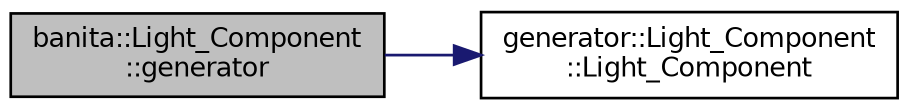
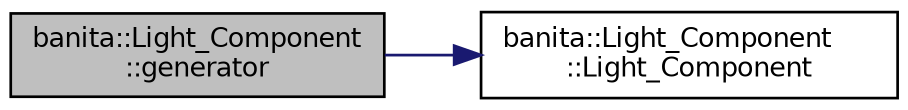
(689, 55) -> (689, 55)
